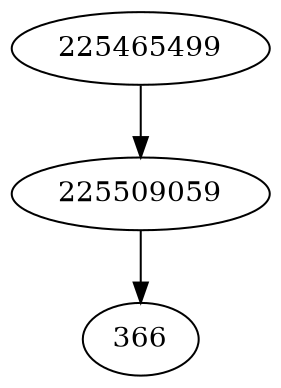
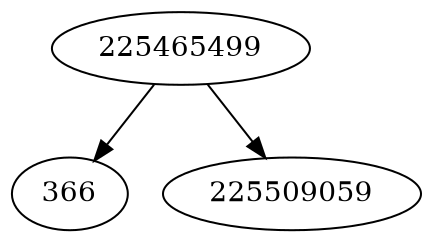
(141, 257) -> (131, 115)
